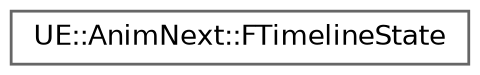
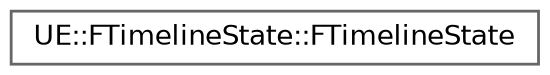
(240, 38) -> (275, 38)
